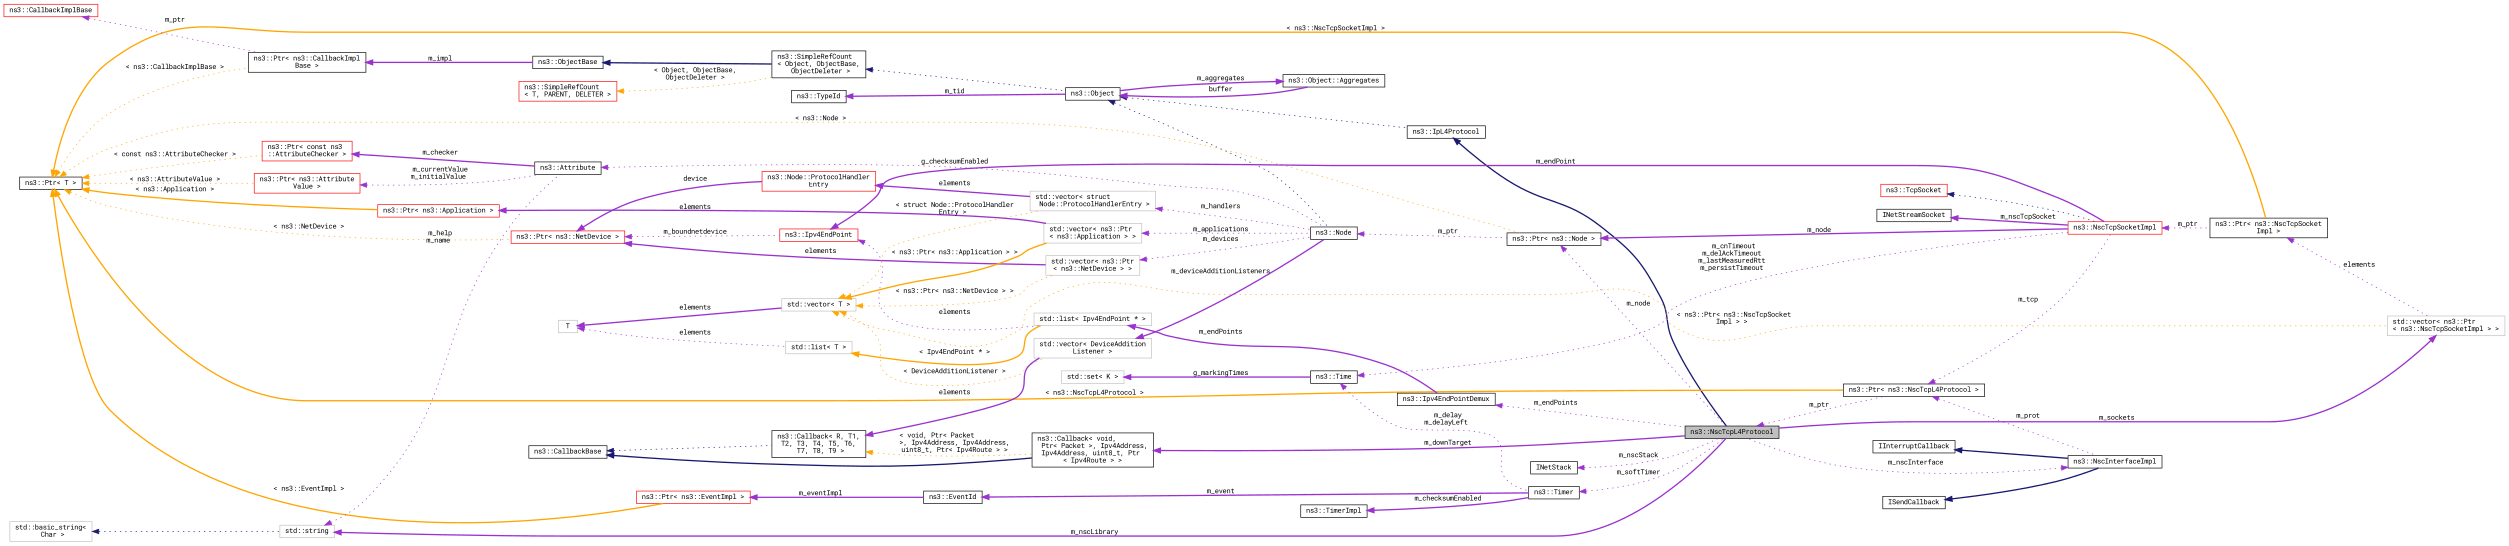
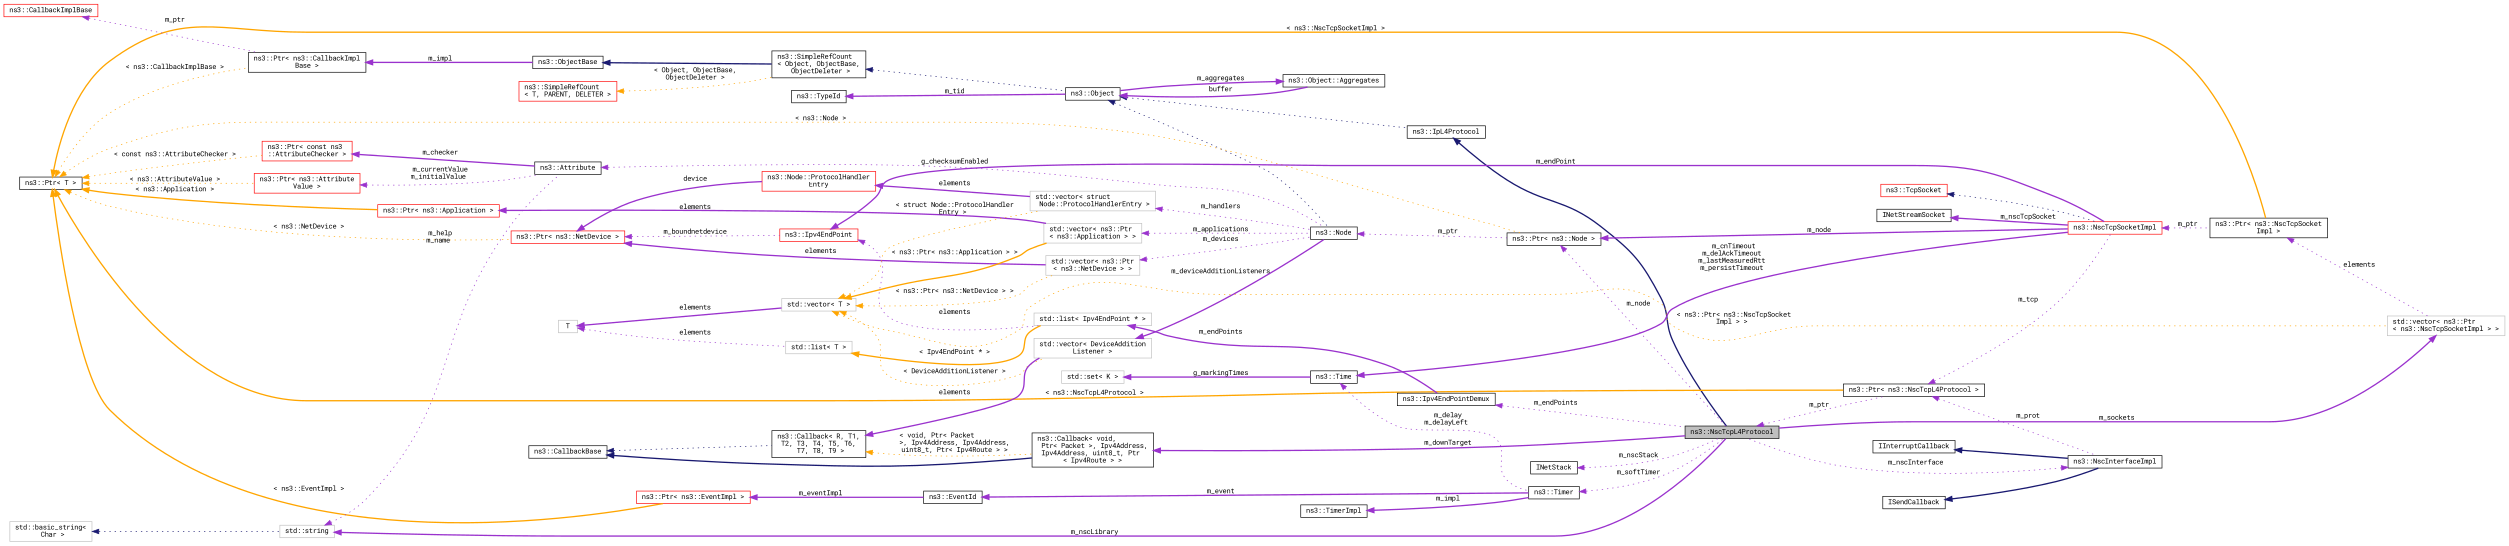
(1710, 293) -> (1710, 293)
(1446, 499) -> (1446, 499)
